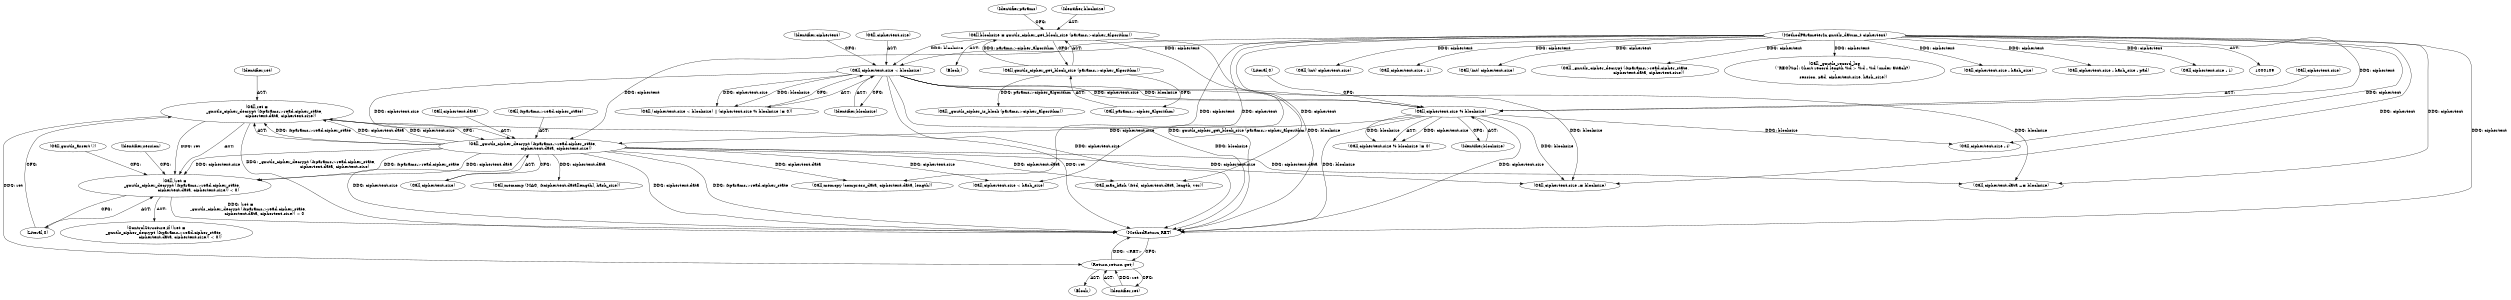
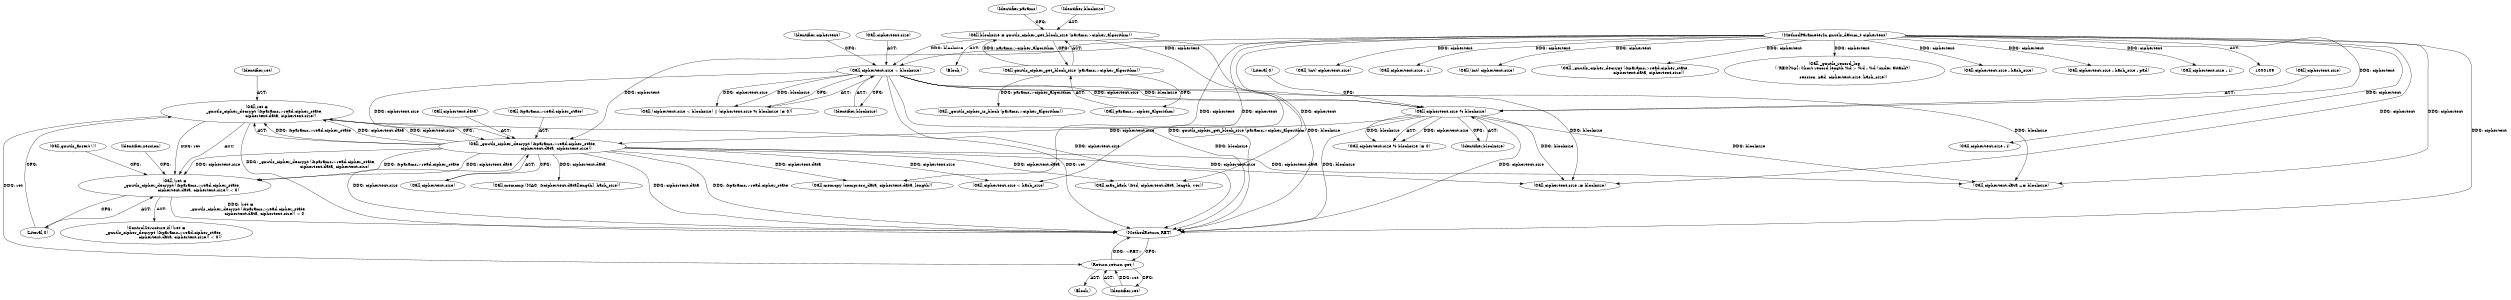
(1721, 129) -> (1723, 153)
